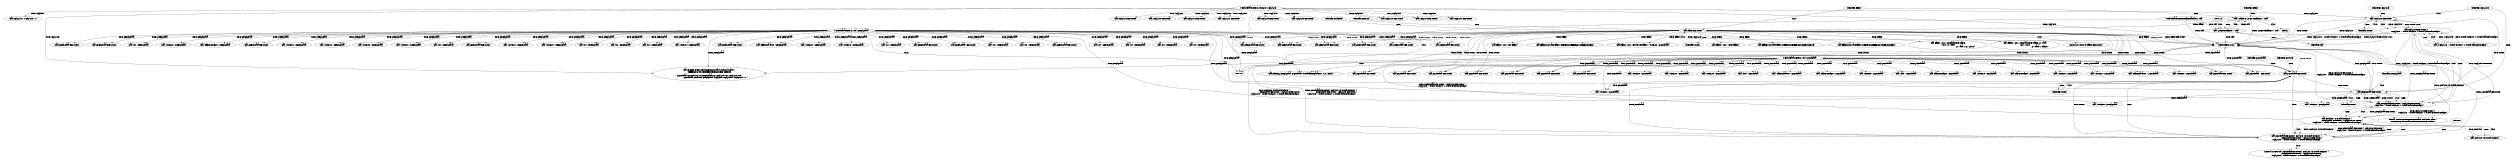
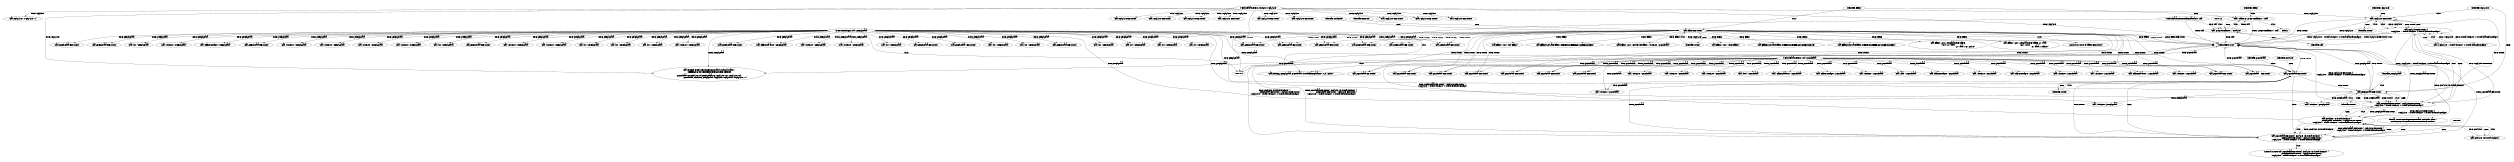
(1971, 29) -> none
(851, 31) -> (851, 31)
(2226, 31) -> (2226, 31)
(2023, 57) -> (2020, 56)
